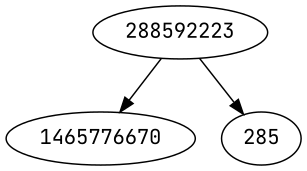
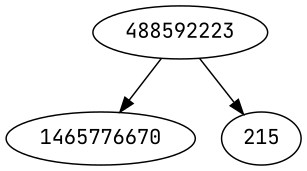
(180, 32) -> (180, 32)
(261, 139) -> (261, 139)
